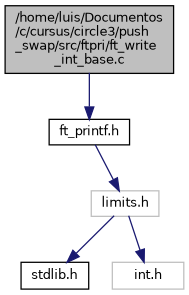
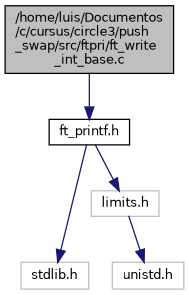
(95, 234) -> (74, 197)
(55, 276) -> (55, 276)
(148, 276) -> (148, 276)
